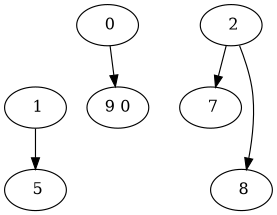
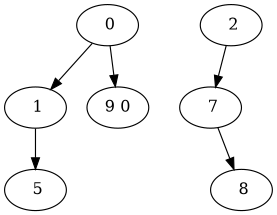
none -> (76, 62)
(253, 101) -> (224, 143)
